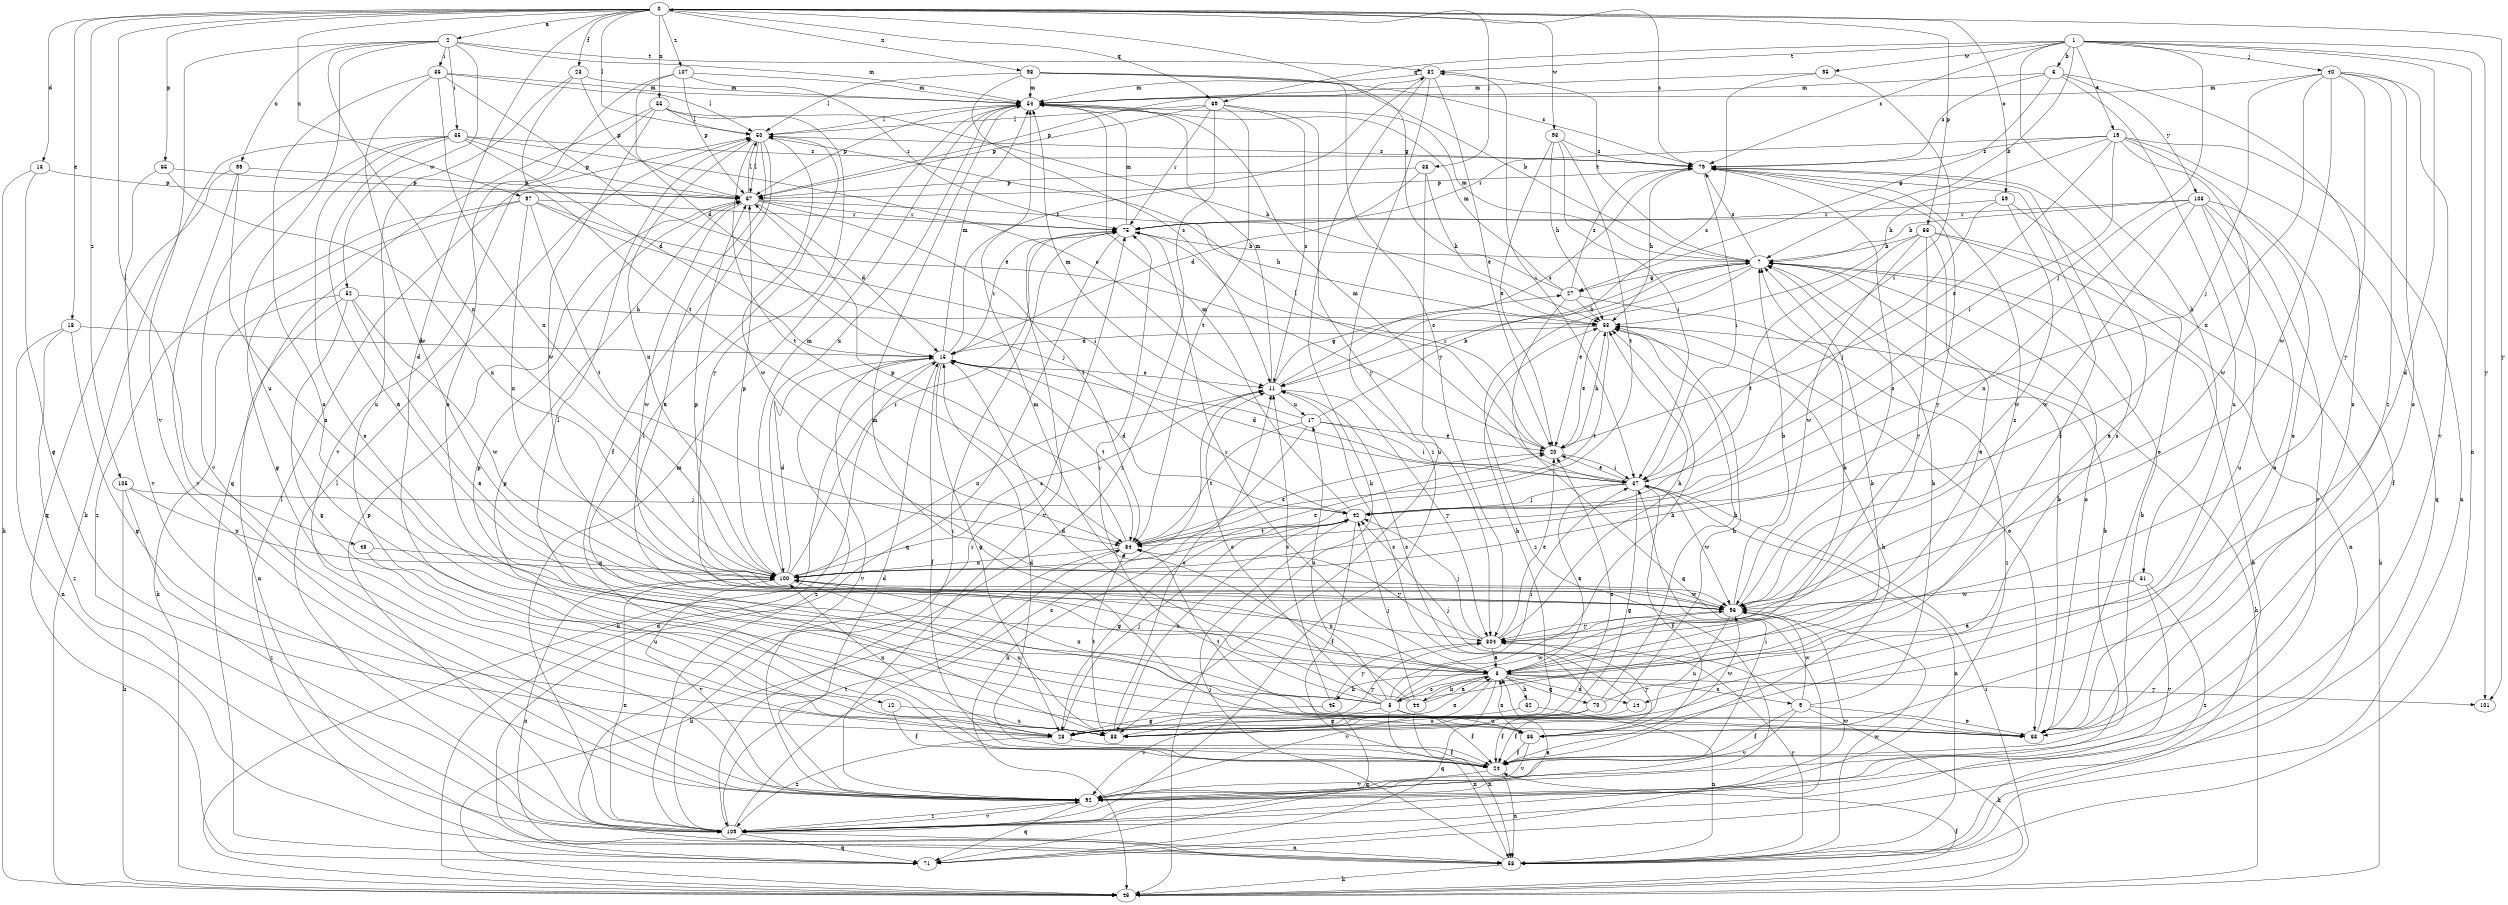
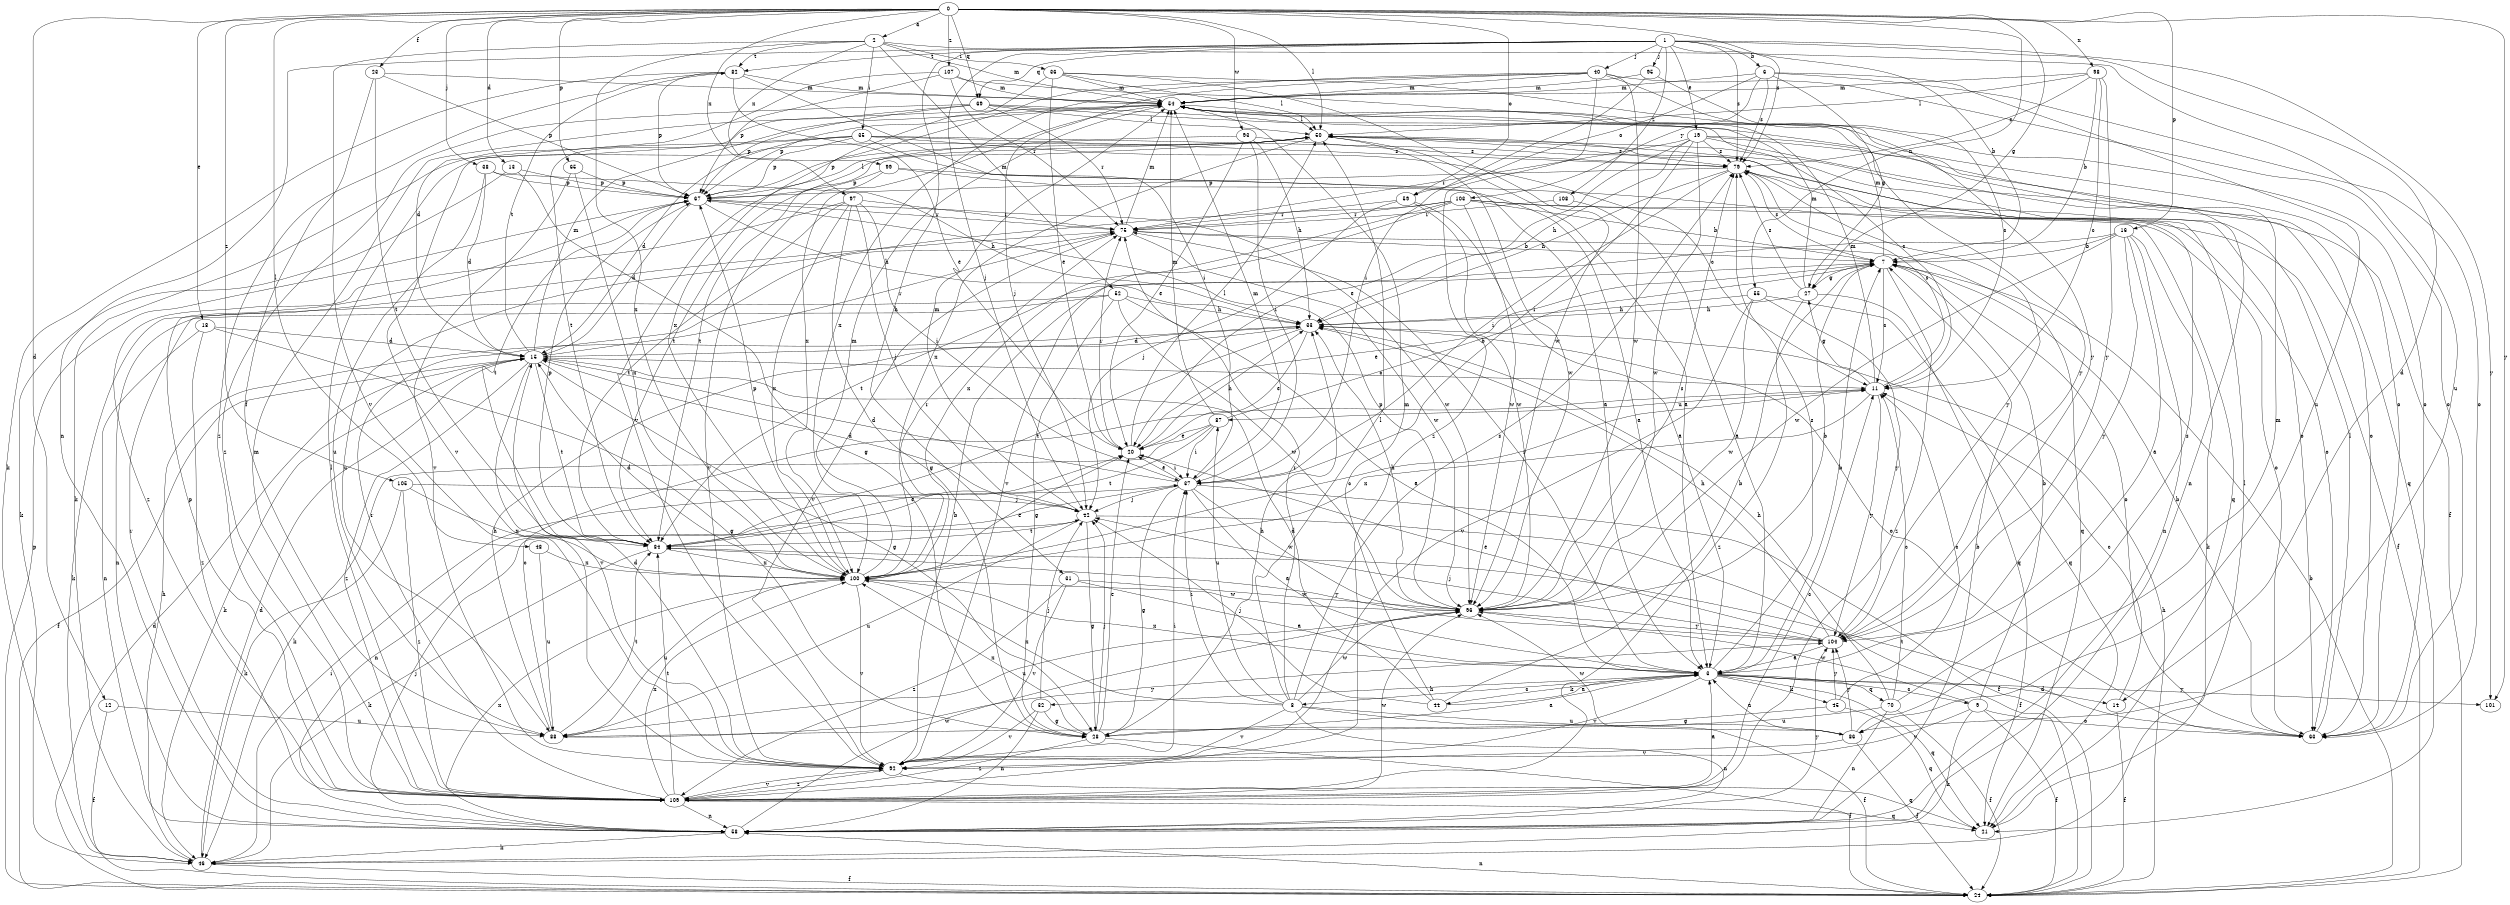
(1180, 46) -> (1789, 19)
(1967, 57) -> (1659, 57)
(691, 121) -> none
none -> (1597, 136)
(1597, 149) -> none
(432, 167) -> (1004, 167)
(756, 167) -> (833, 167)
none -> (1564, 199)
(1926, 231) -> (2124, 231)
none -> (1388, 362)
(377, 405) -> (246, 405)
(1311, 421) -> (1219, 421)
(1227, 546) -> none
(1620, 558) -> (1395, 485)
(549, 571) -> none
(2190, 618) -> (1356, 579)
(1491, 642) -> (1833, 642)
(1482, 650) -> (1047, 608)
(1473, 768) -> (1346, 830)
(1294, 784) -> (975, 751)
(927, 864) -> (1985, 832)
